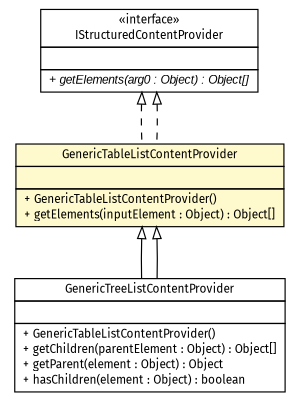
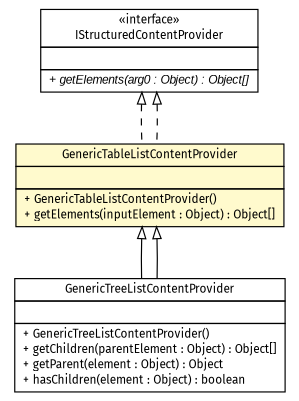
(119, 334) -> (116, 334)
